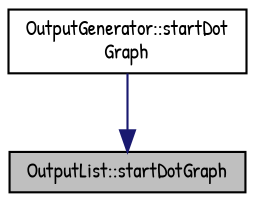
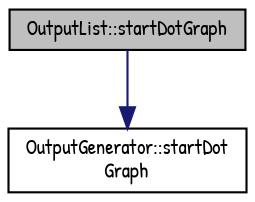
(128, 102) -> (128, 78)
